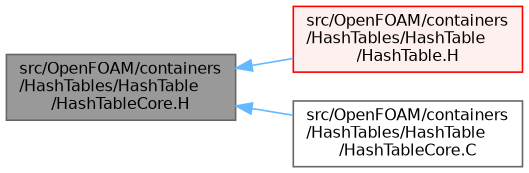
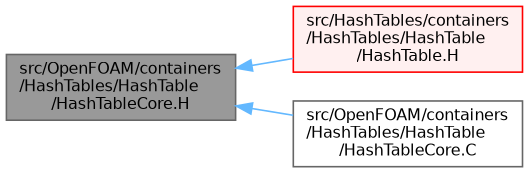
(408, 39) -> (408, 39)
